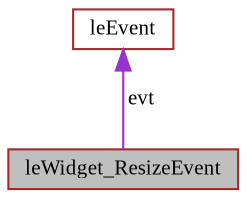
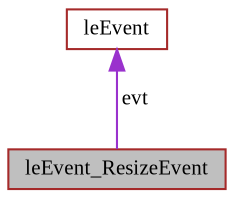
(123, 169) -> (117, 169)
